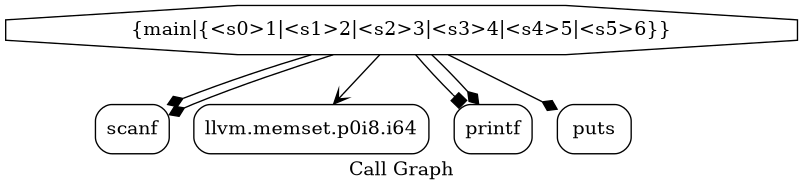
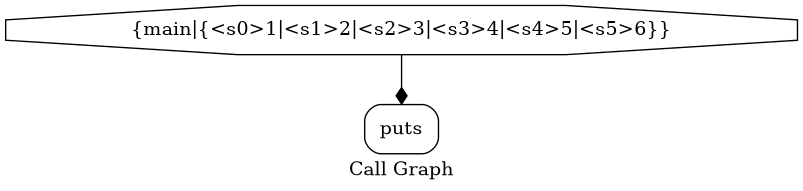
(132, 129) -> none
(311, 129) -> none
(493, 129) -> none
